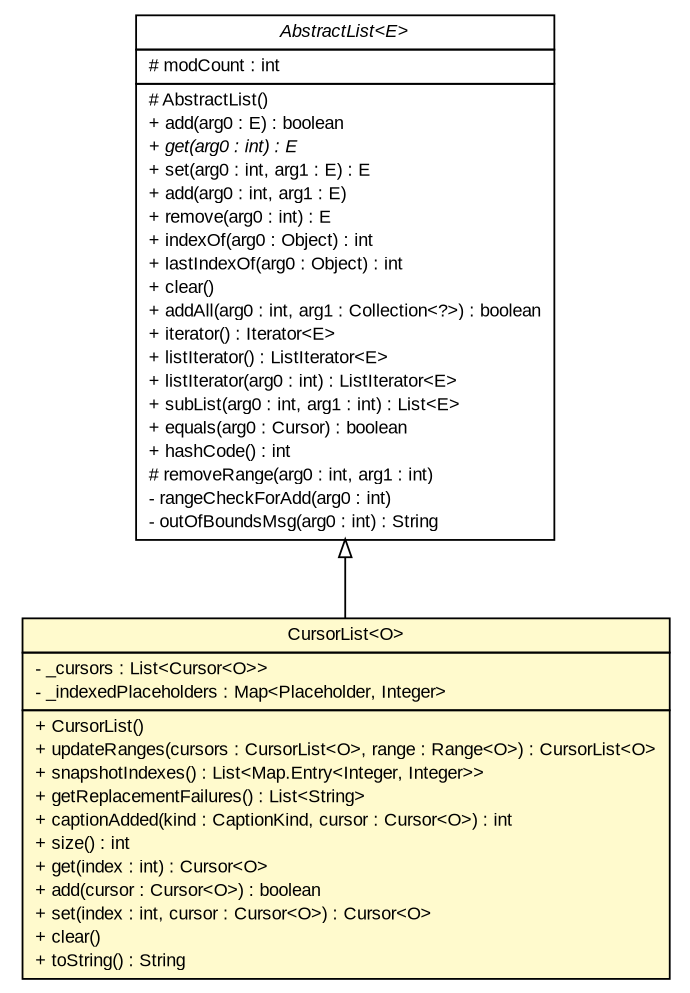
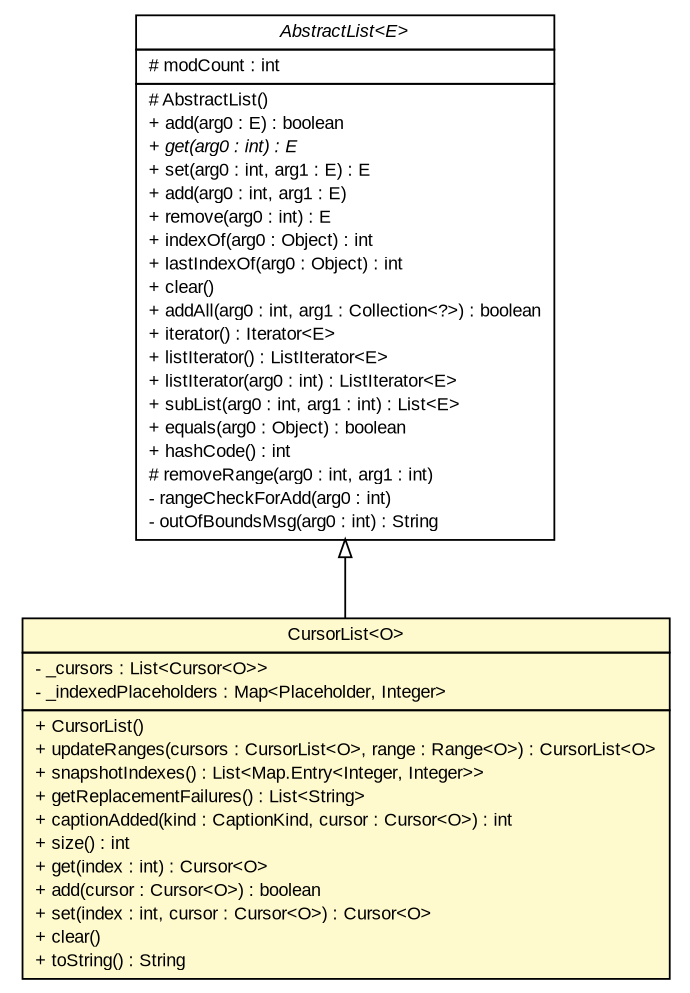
(279, 428) -> (278, 428)
